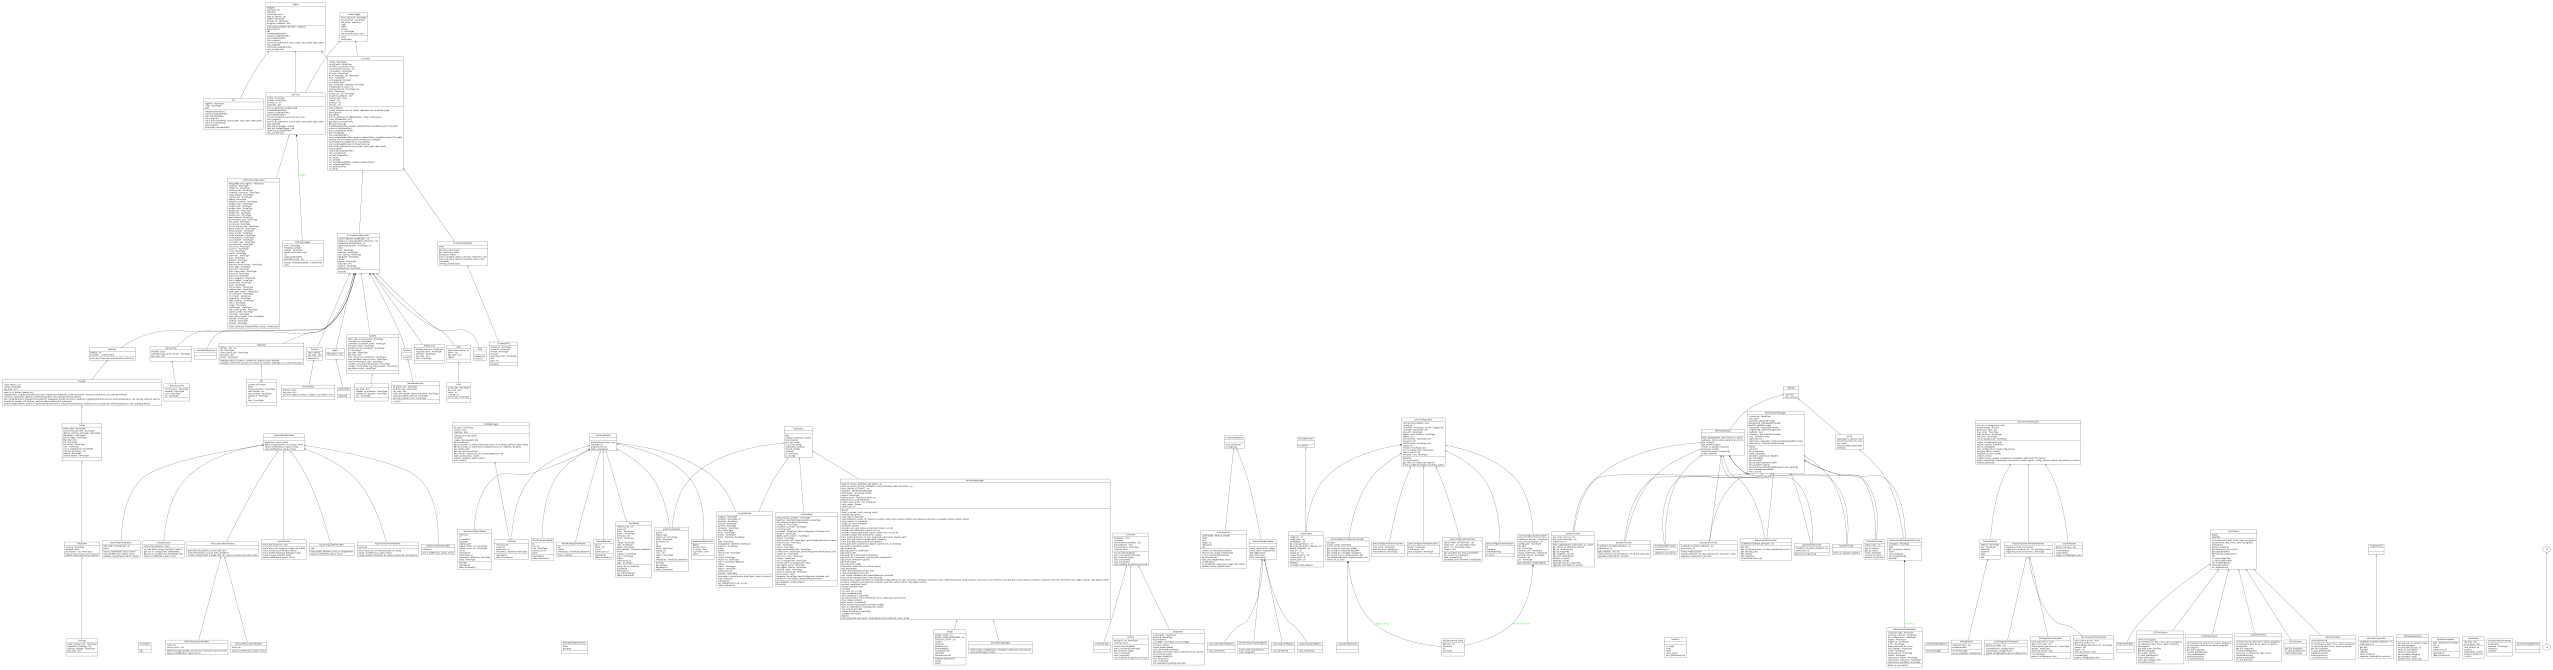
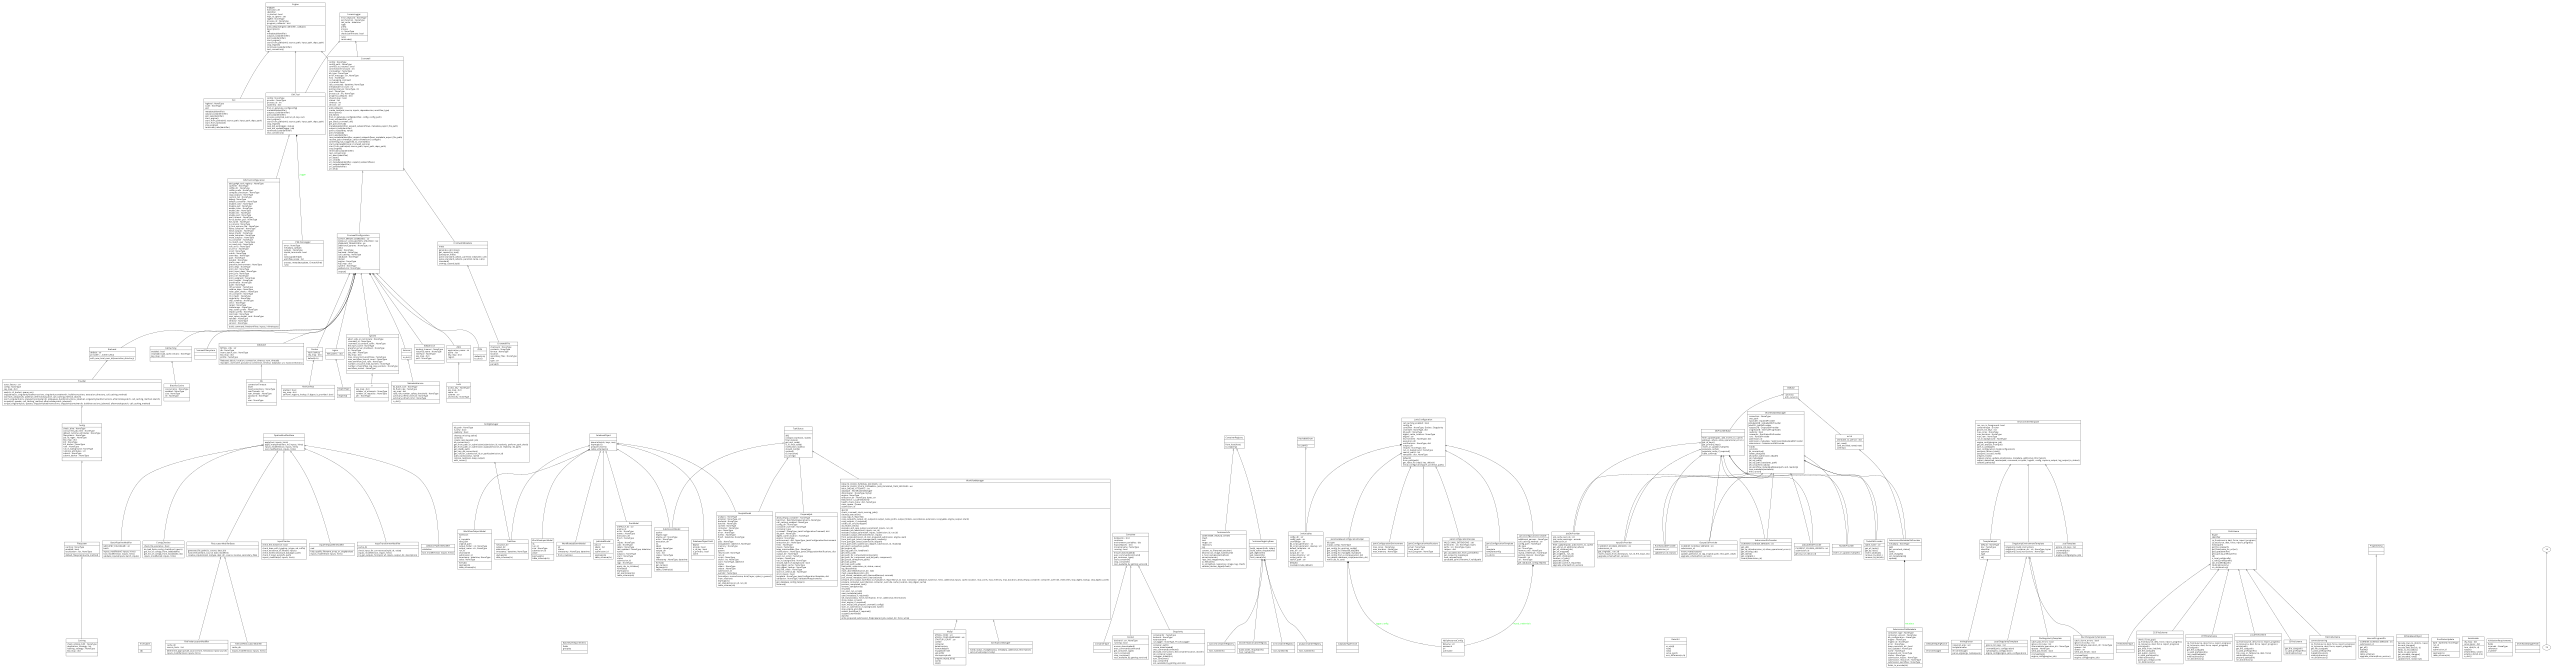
(1565, 539) -> (1567, 539)
(2494, 644) -> (2491, 644)
